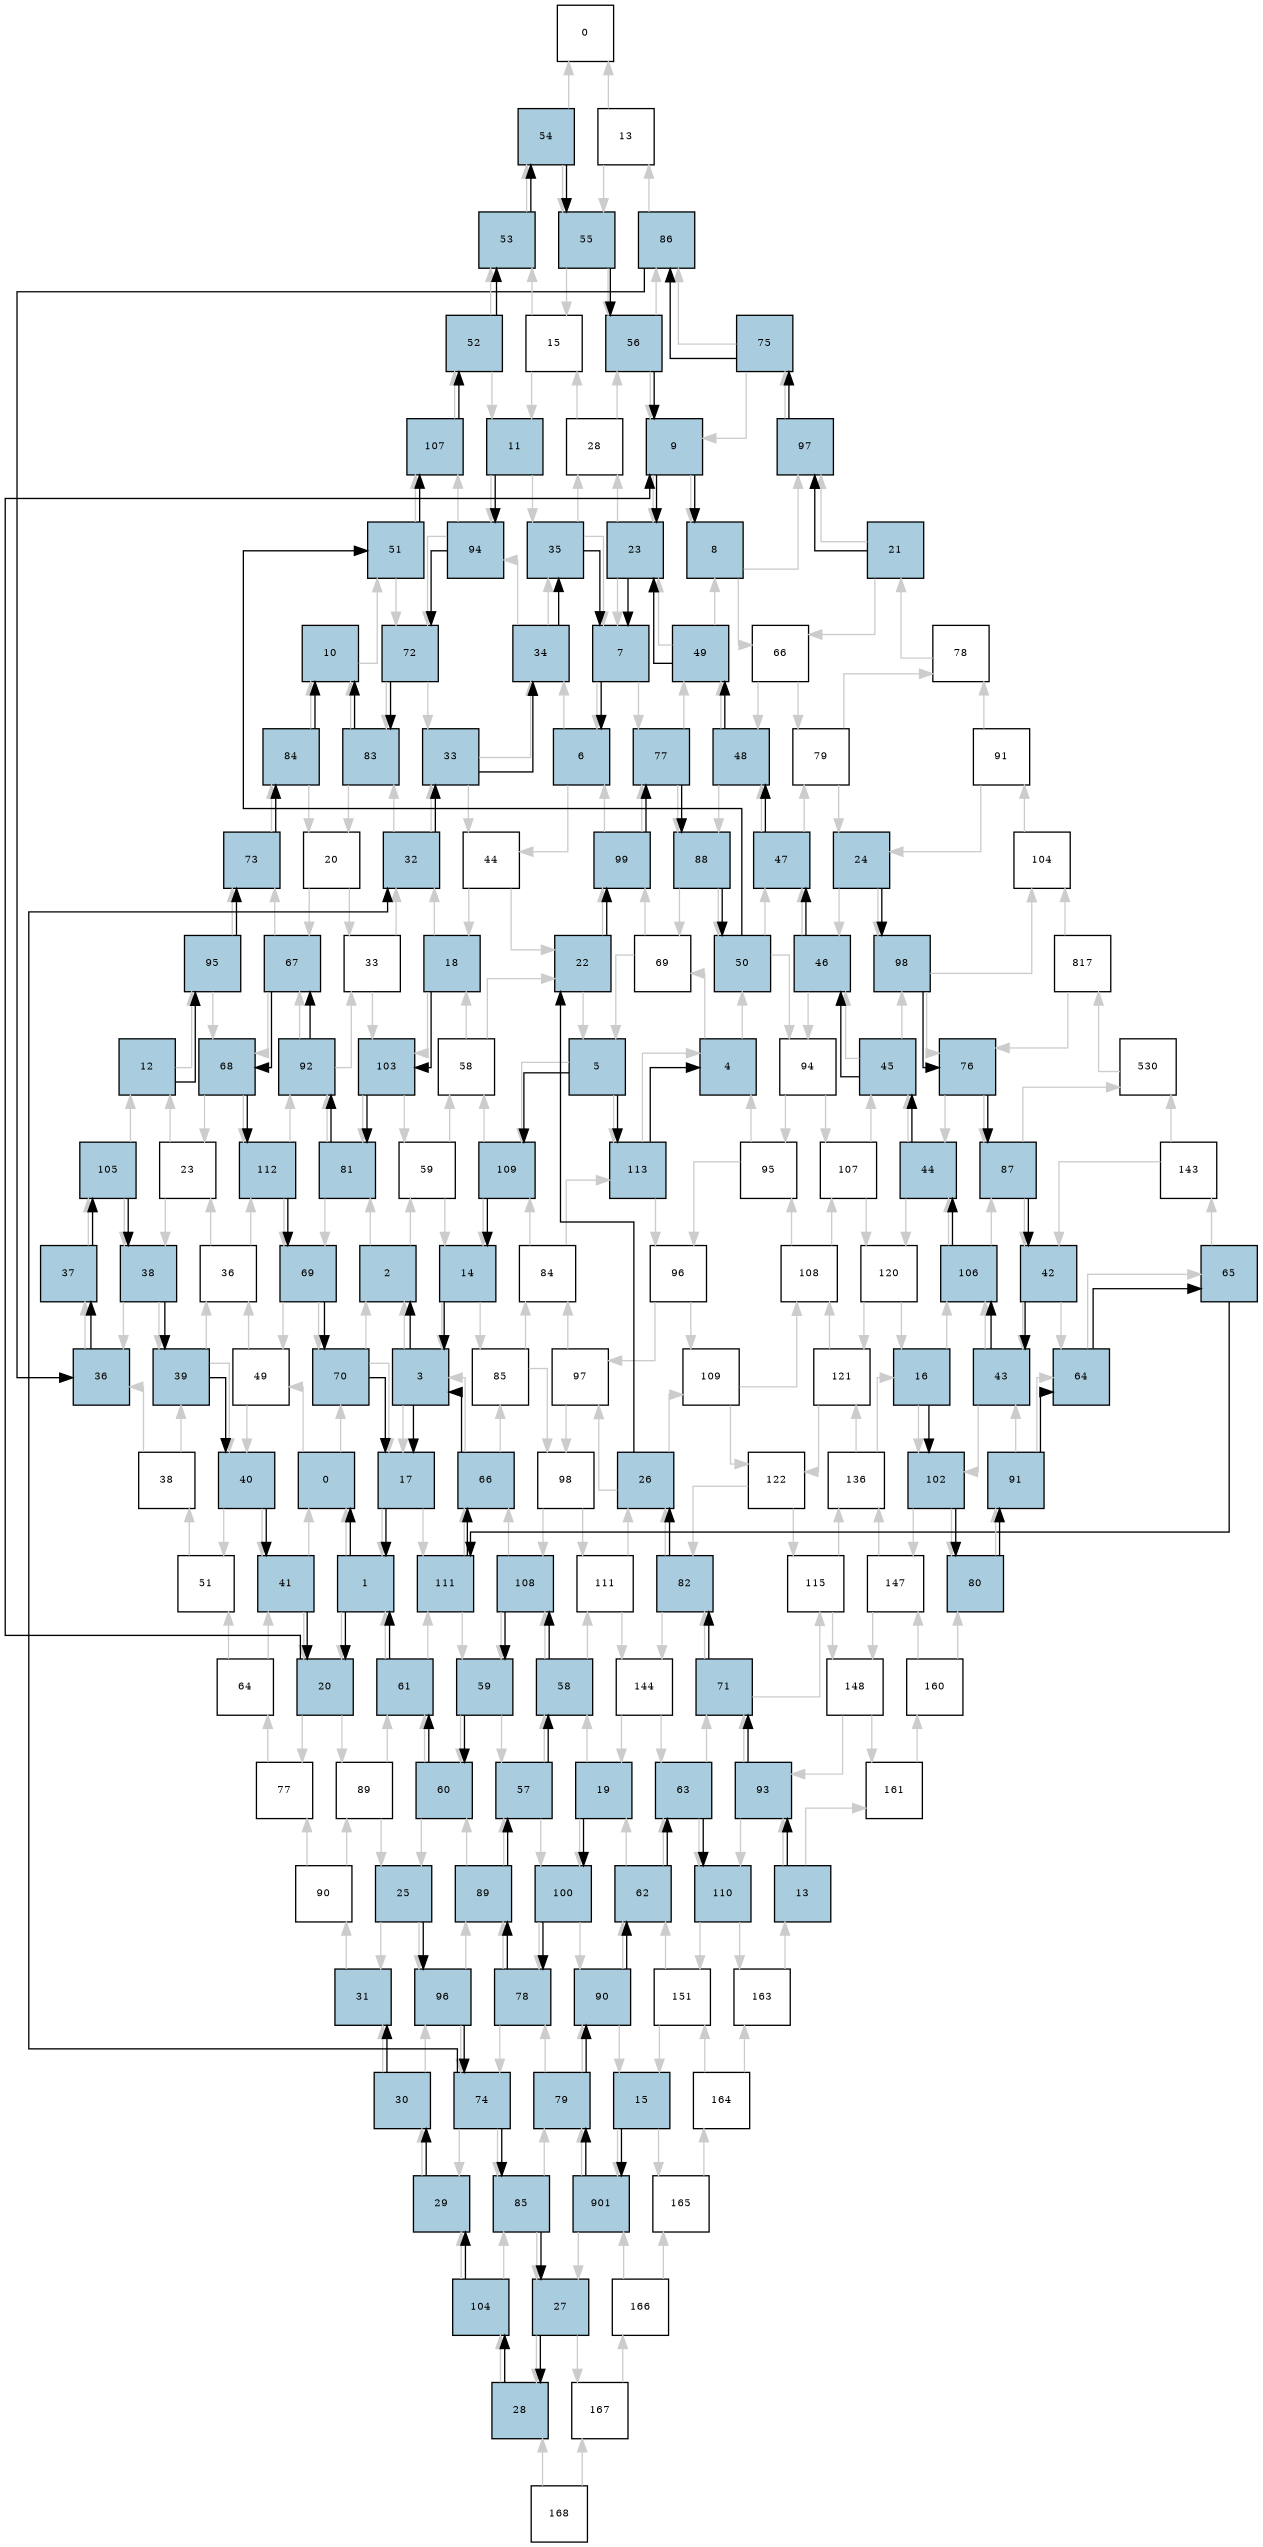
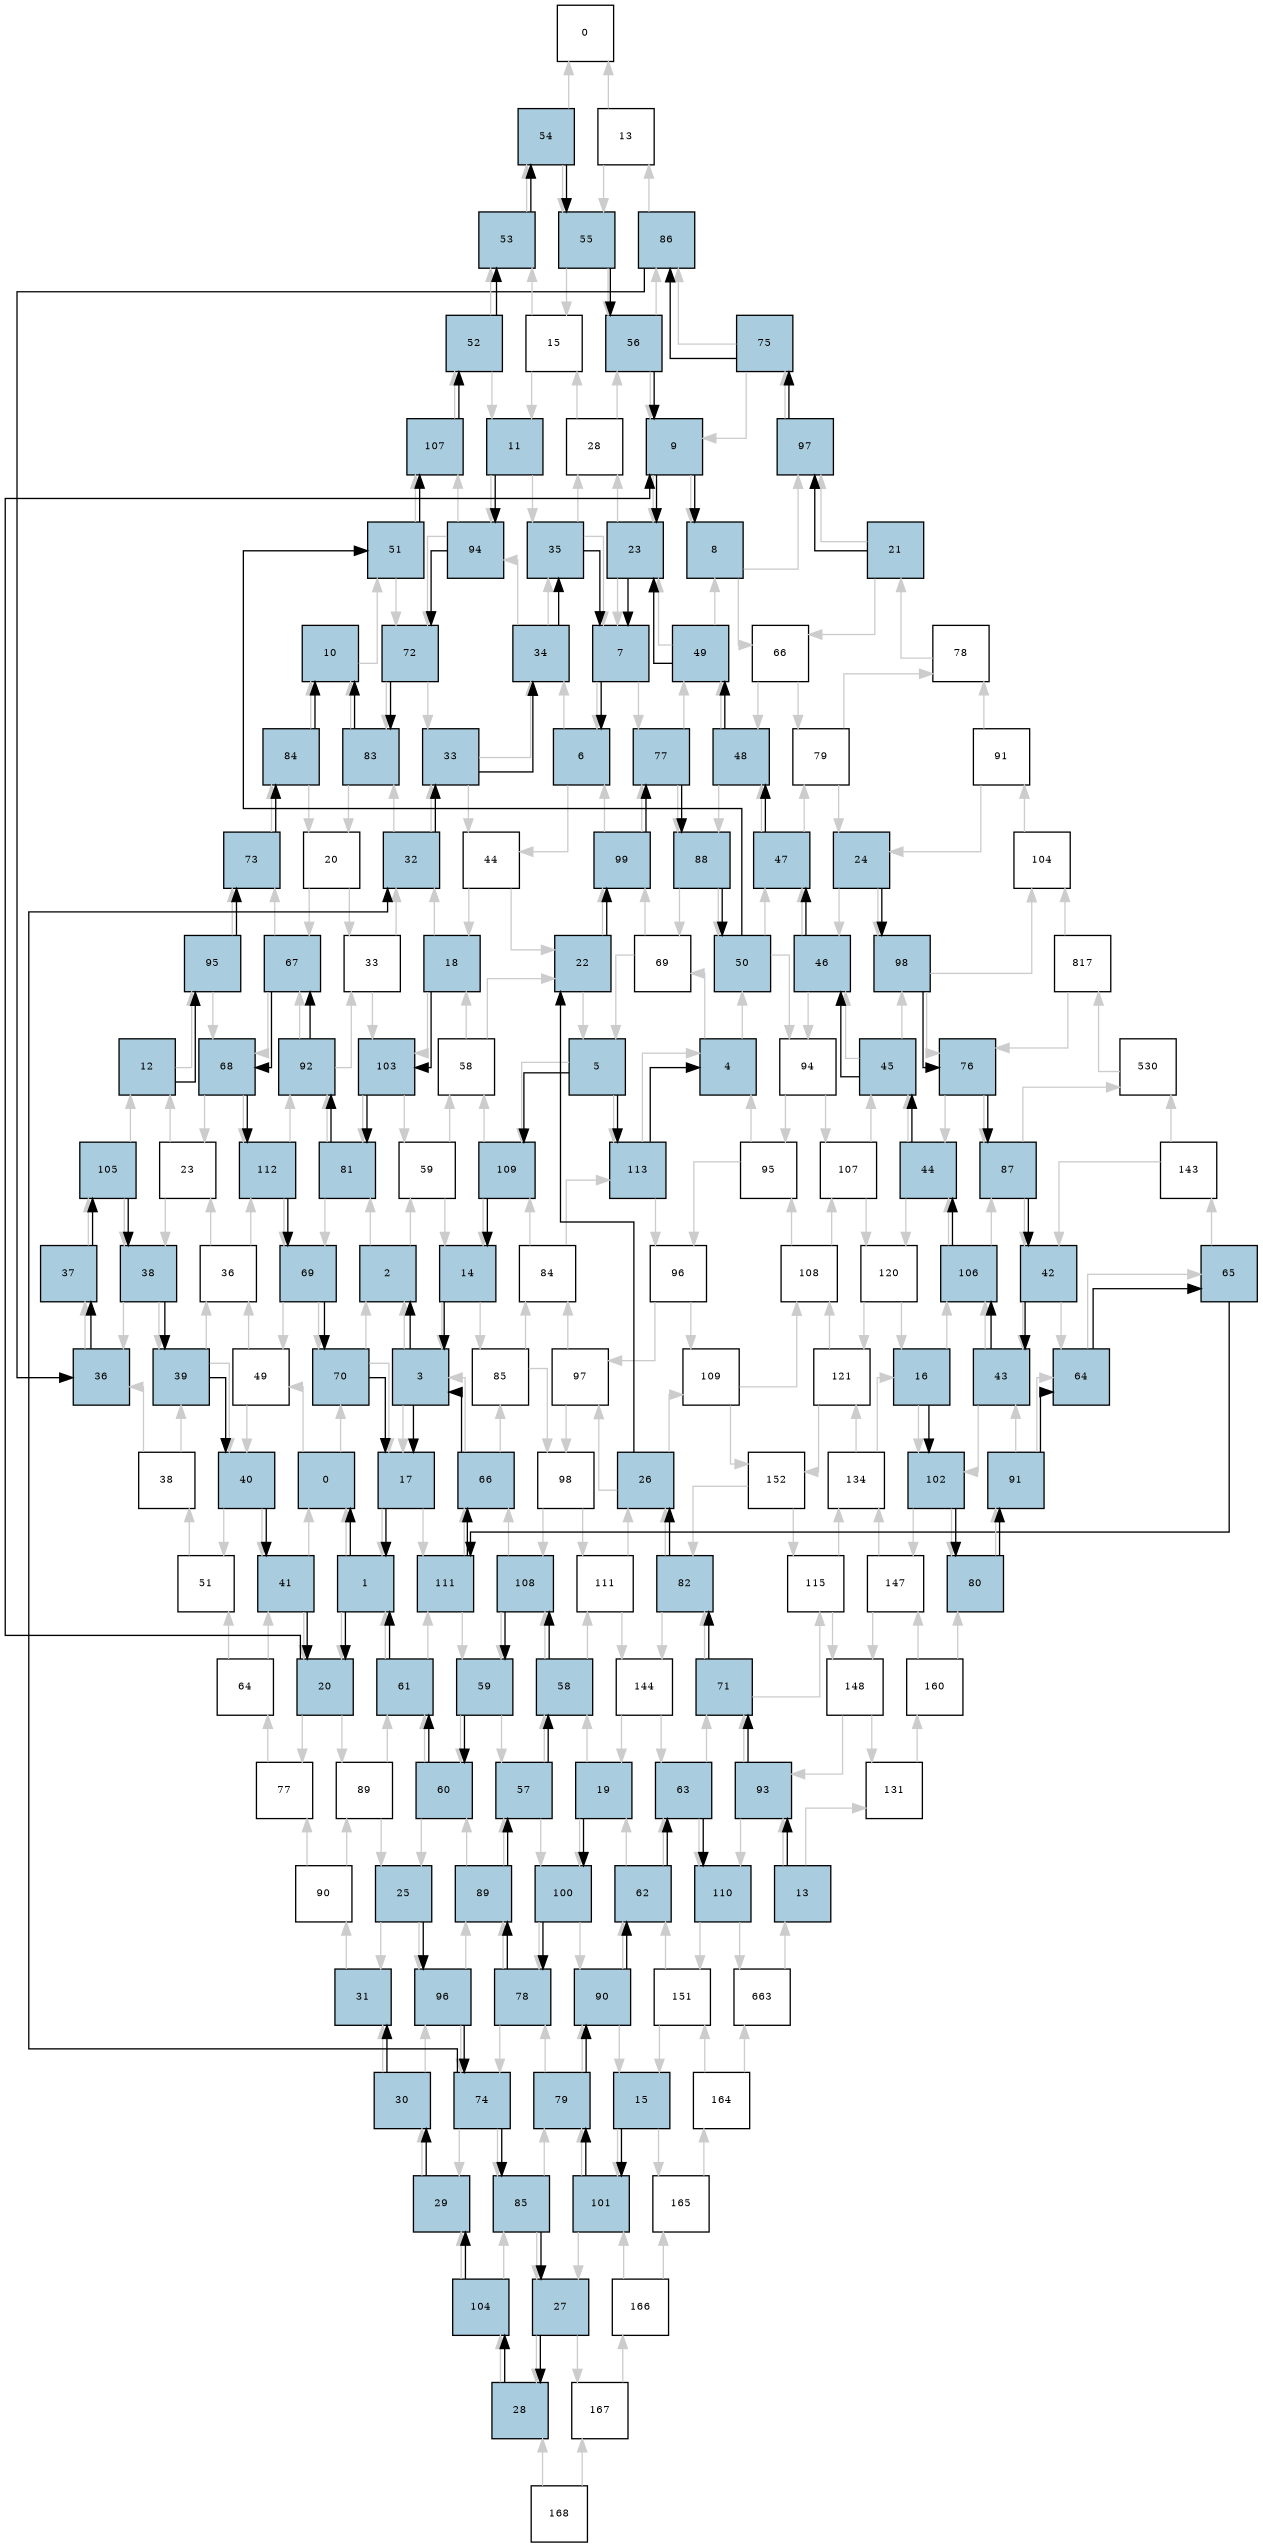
(776, 1480) -> (776, 1480)
(856, 1480) -> (856, 1480)
(894, 1790) -> (894, 1790)
(762, 1997) -> (762, 1997)
(601, 2204) -> (601, 2204)
